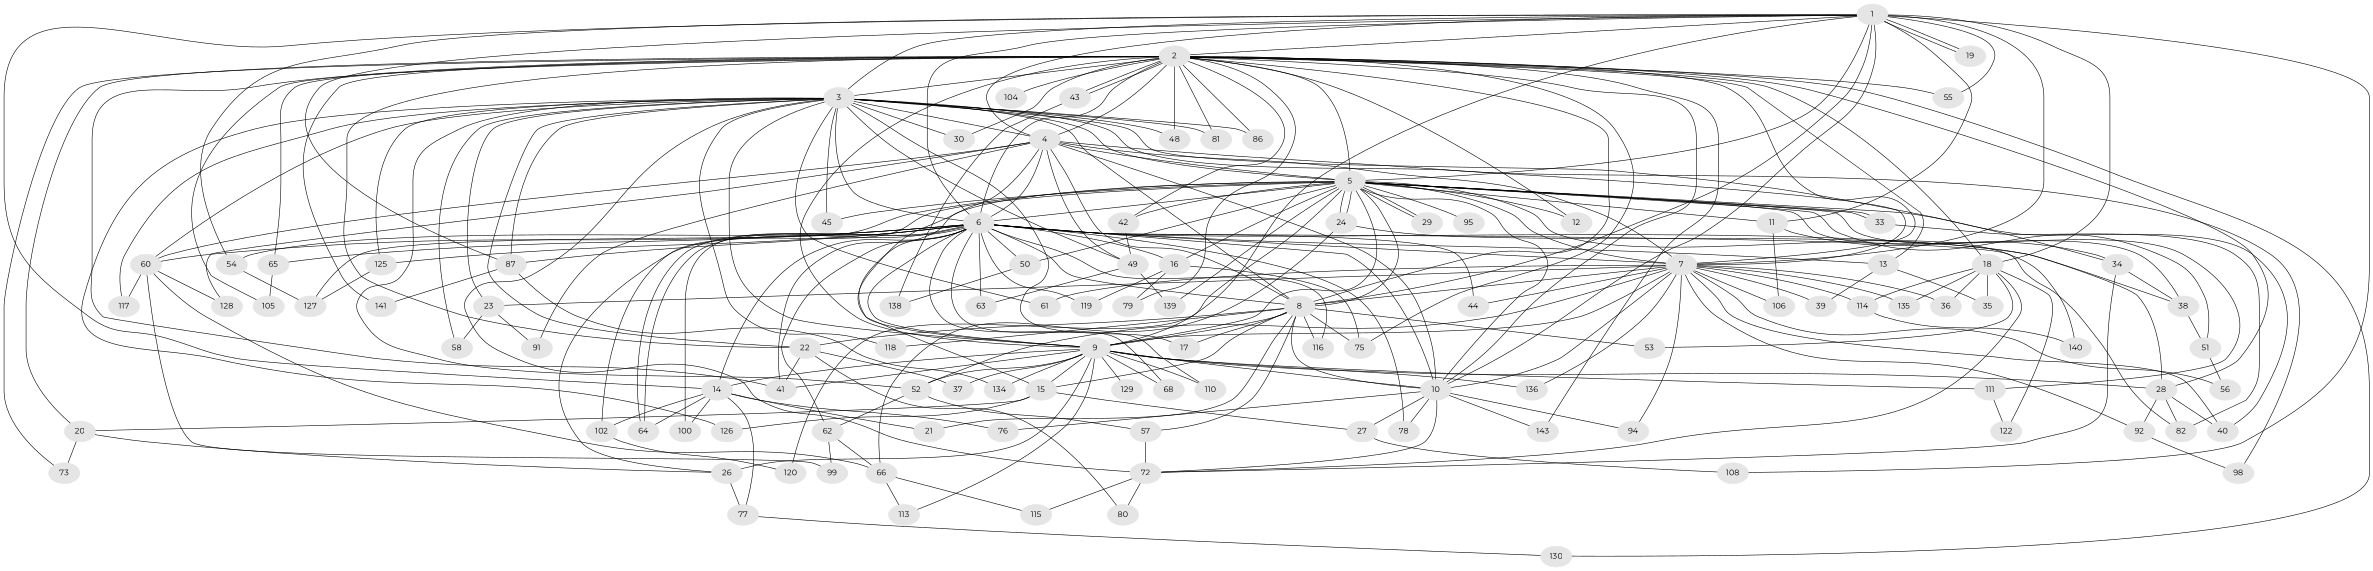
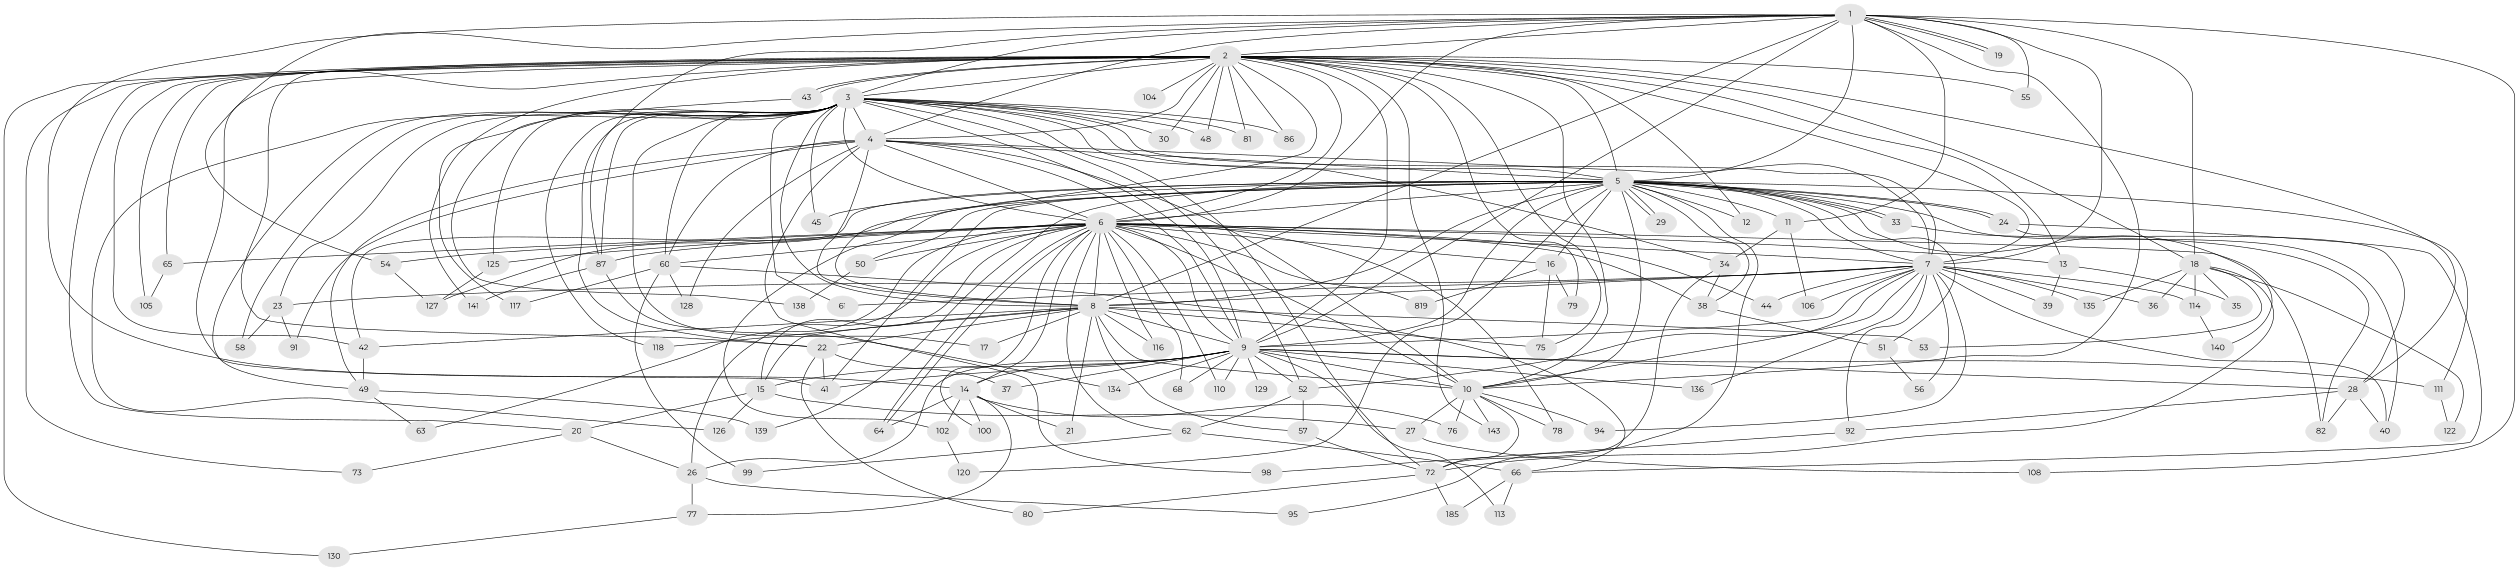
(1087, 306) -> (1421, 306)
none -> (729, 327)
none -> (991, 501)
(1036, 515) -> (1453, 515)
